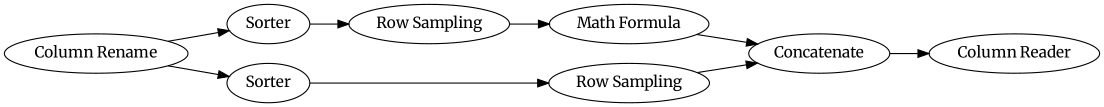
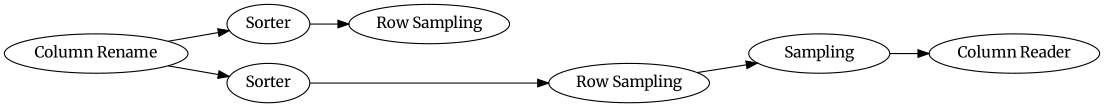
(629, 24) -> none
(819, 54) -> (819, 54)
